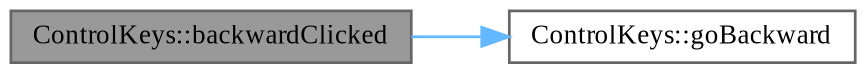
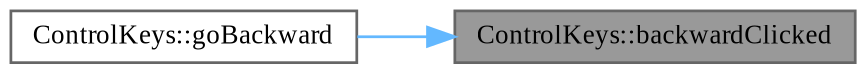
(446, 37) -> (392, 37)
